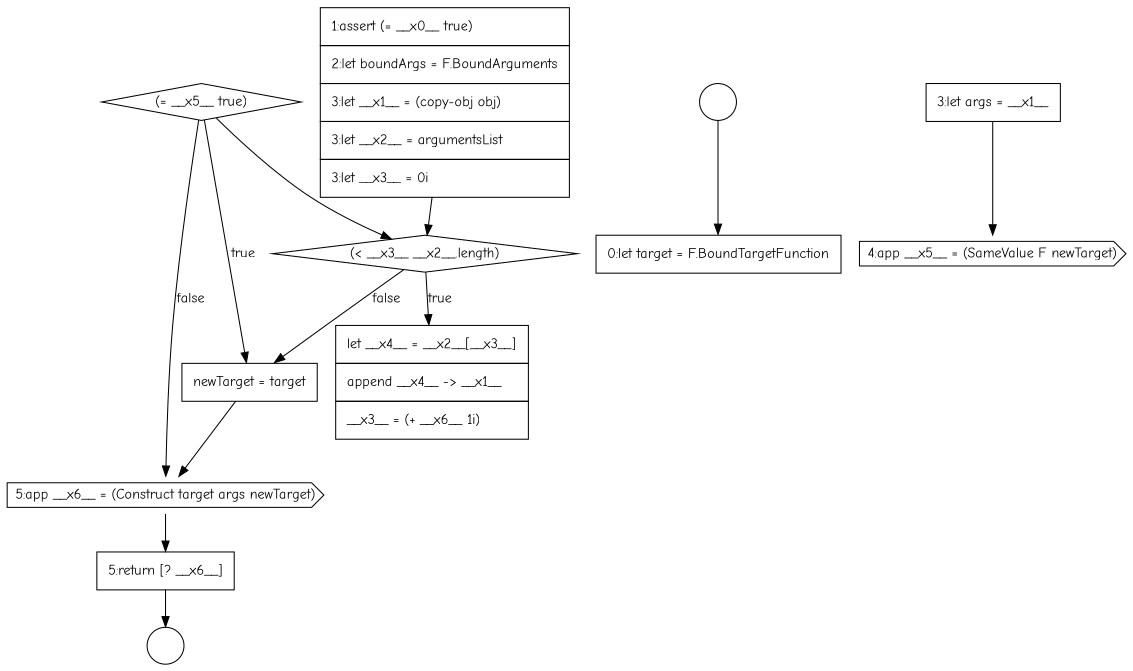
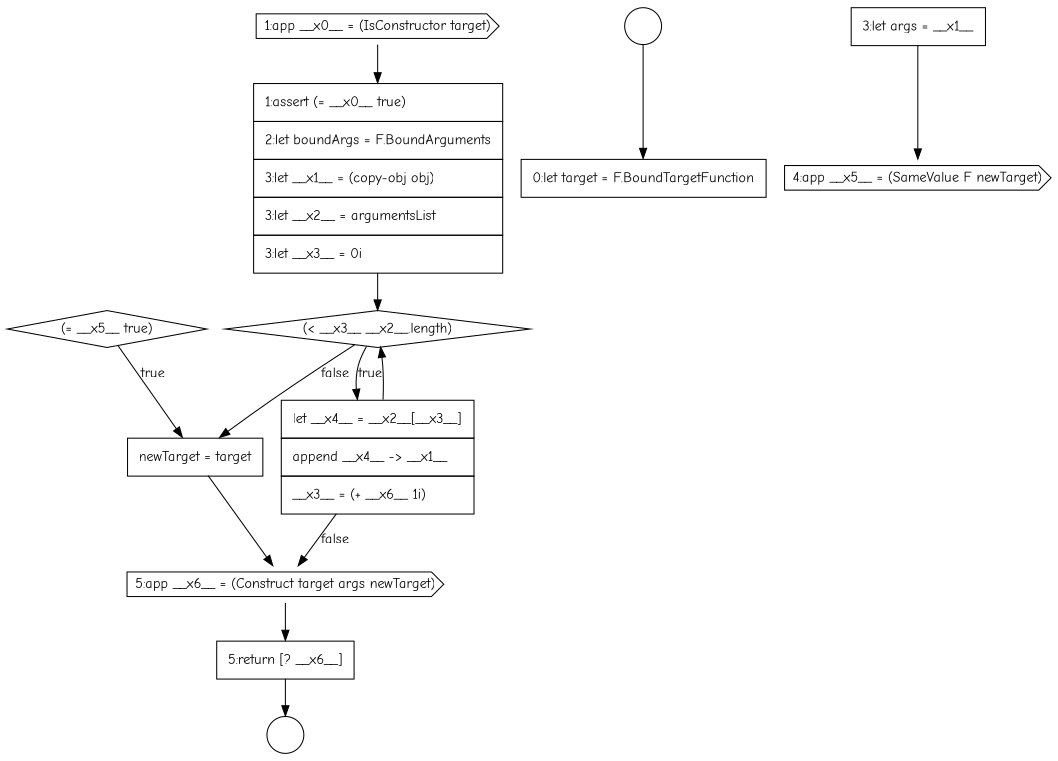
none -> (378, 26)
(293, 185) -> (383, 378)
(176, 292) -> (320, 536)
